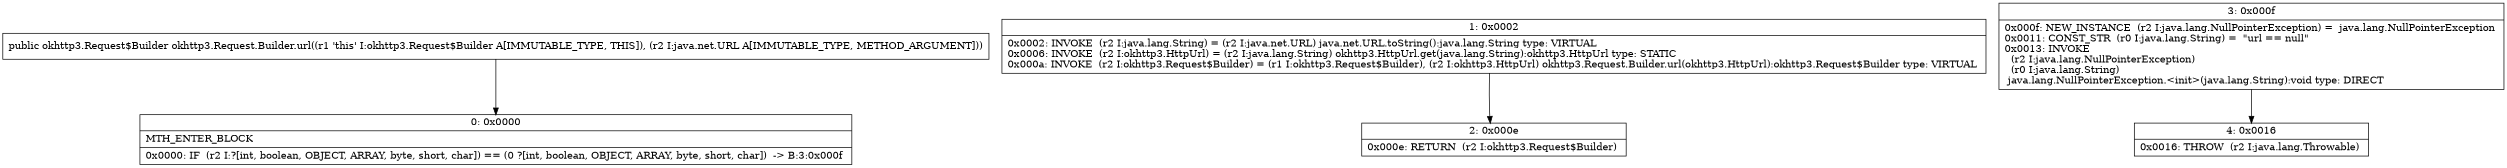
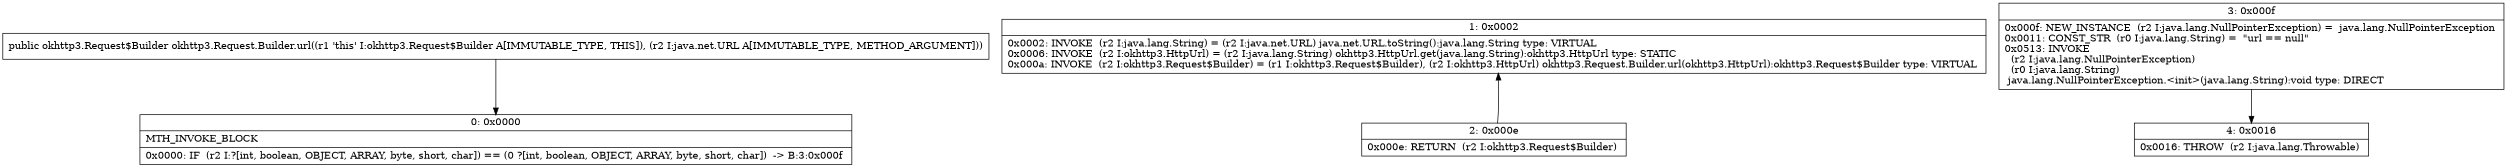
(2051, 49) -> (2051, 49)
(1489, 95) -> (1499, 102)
(200, 139) -> (202, 139)
